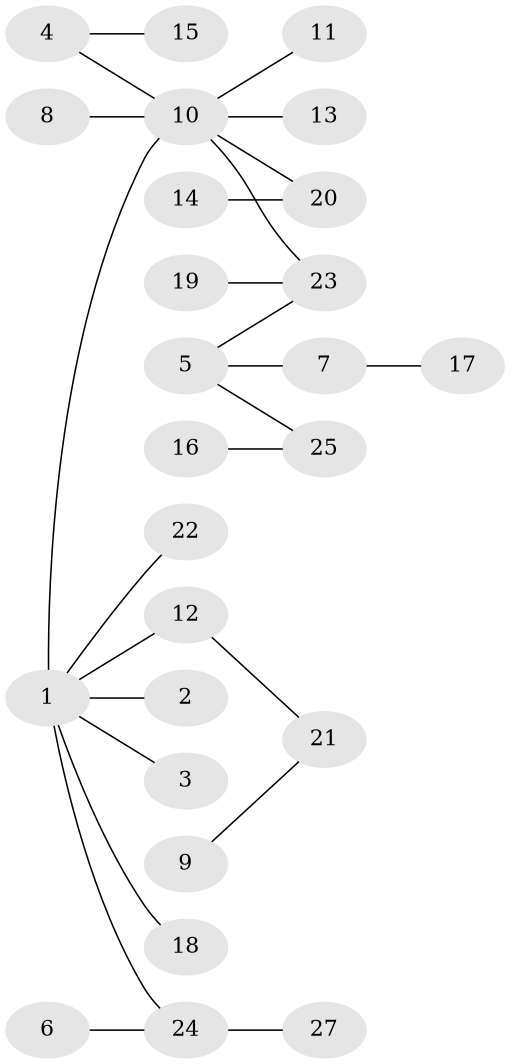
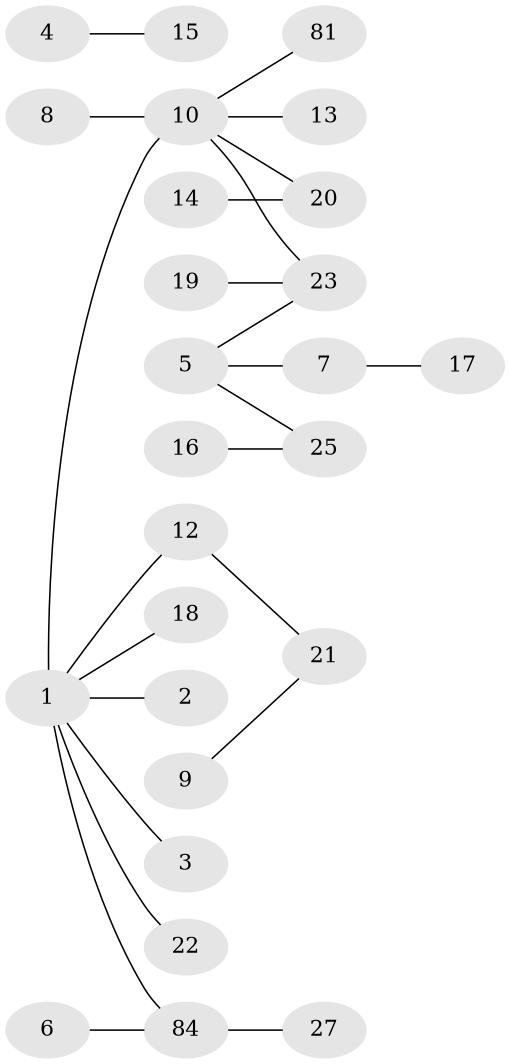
(324, 34) -> (324, 34)
(117, 75) -> none
(186, 1030) -> (186, 1030)
